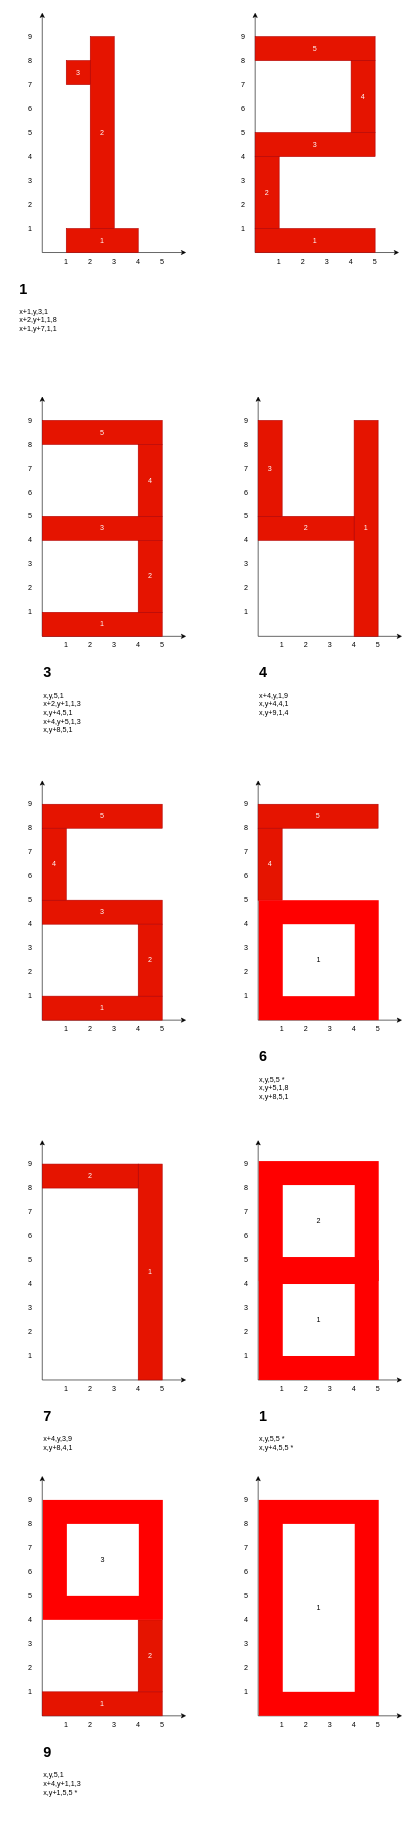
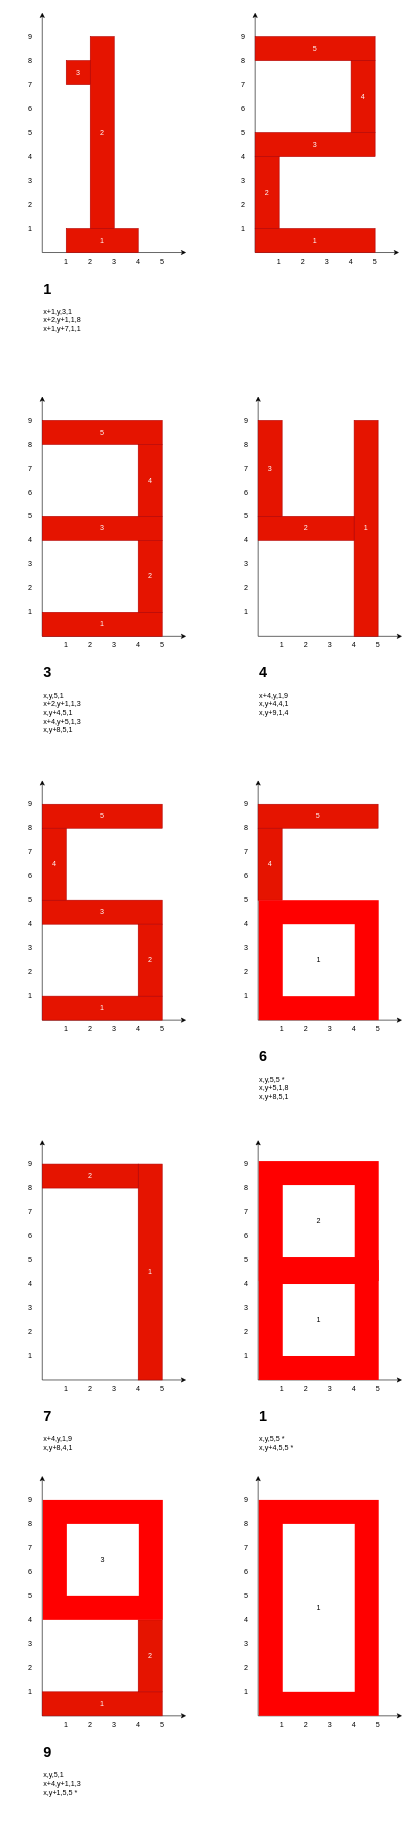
(72, 312) -> (96, 312)
(59, 1421) -> (59, 1421)
